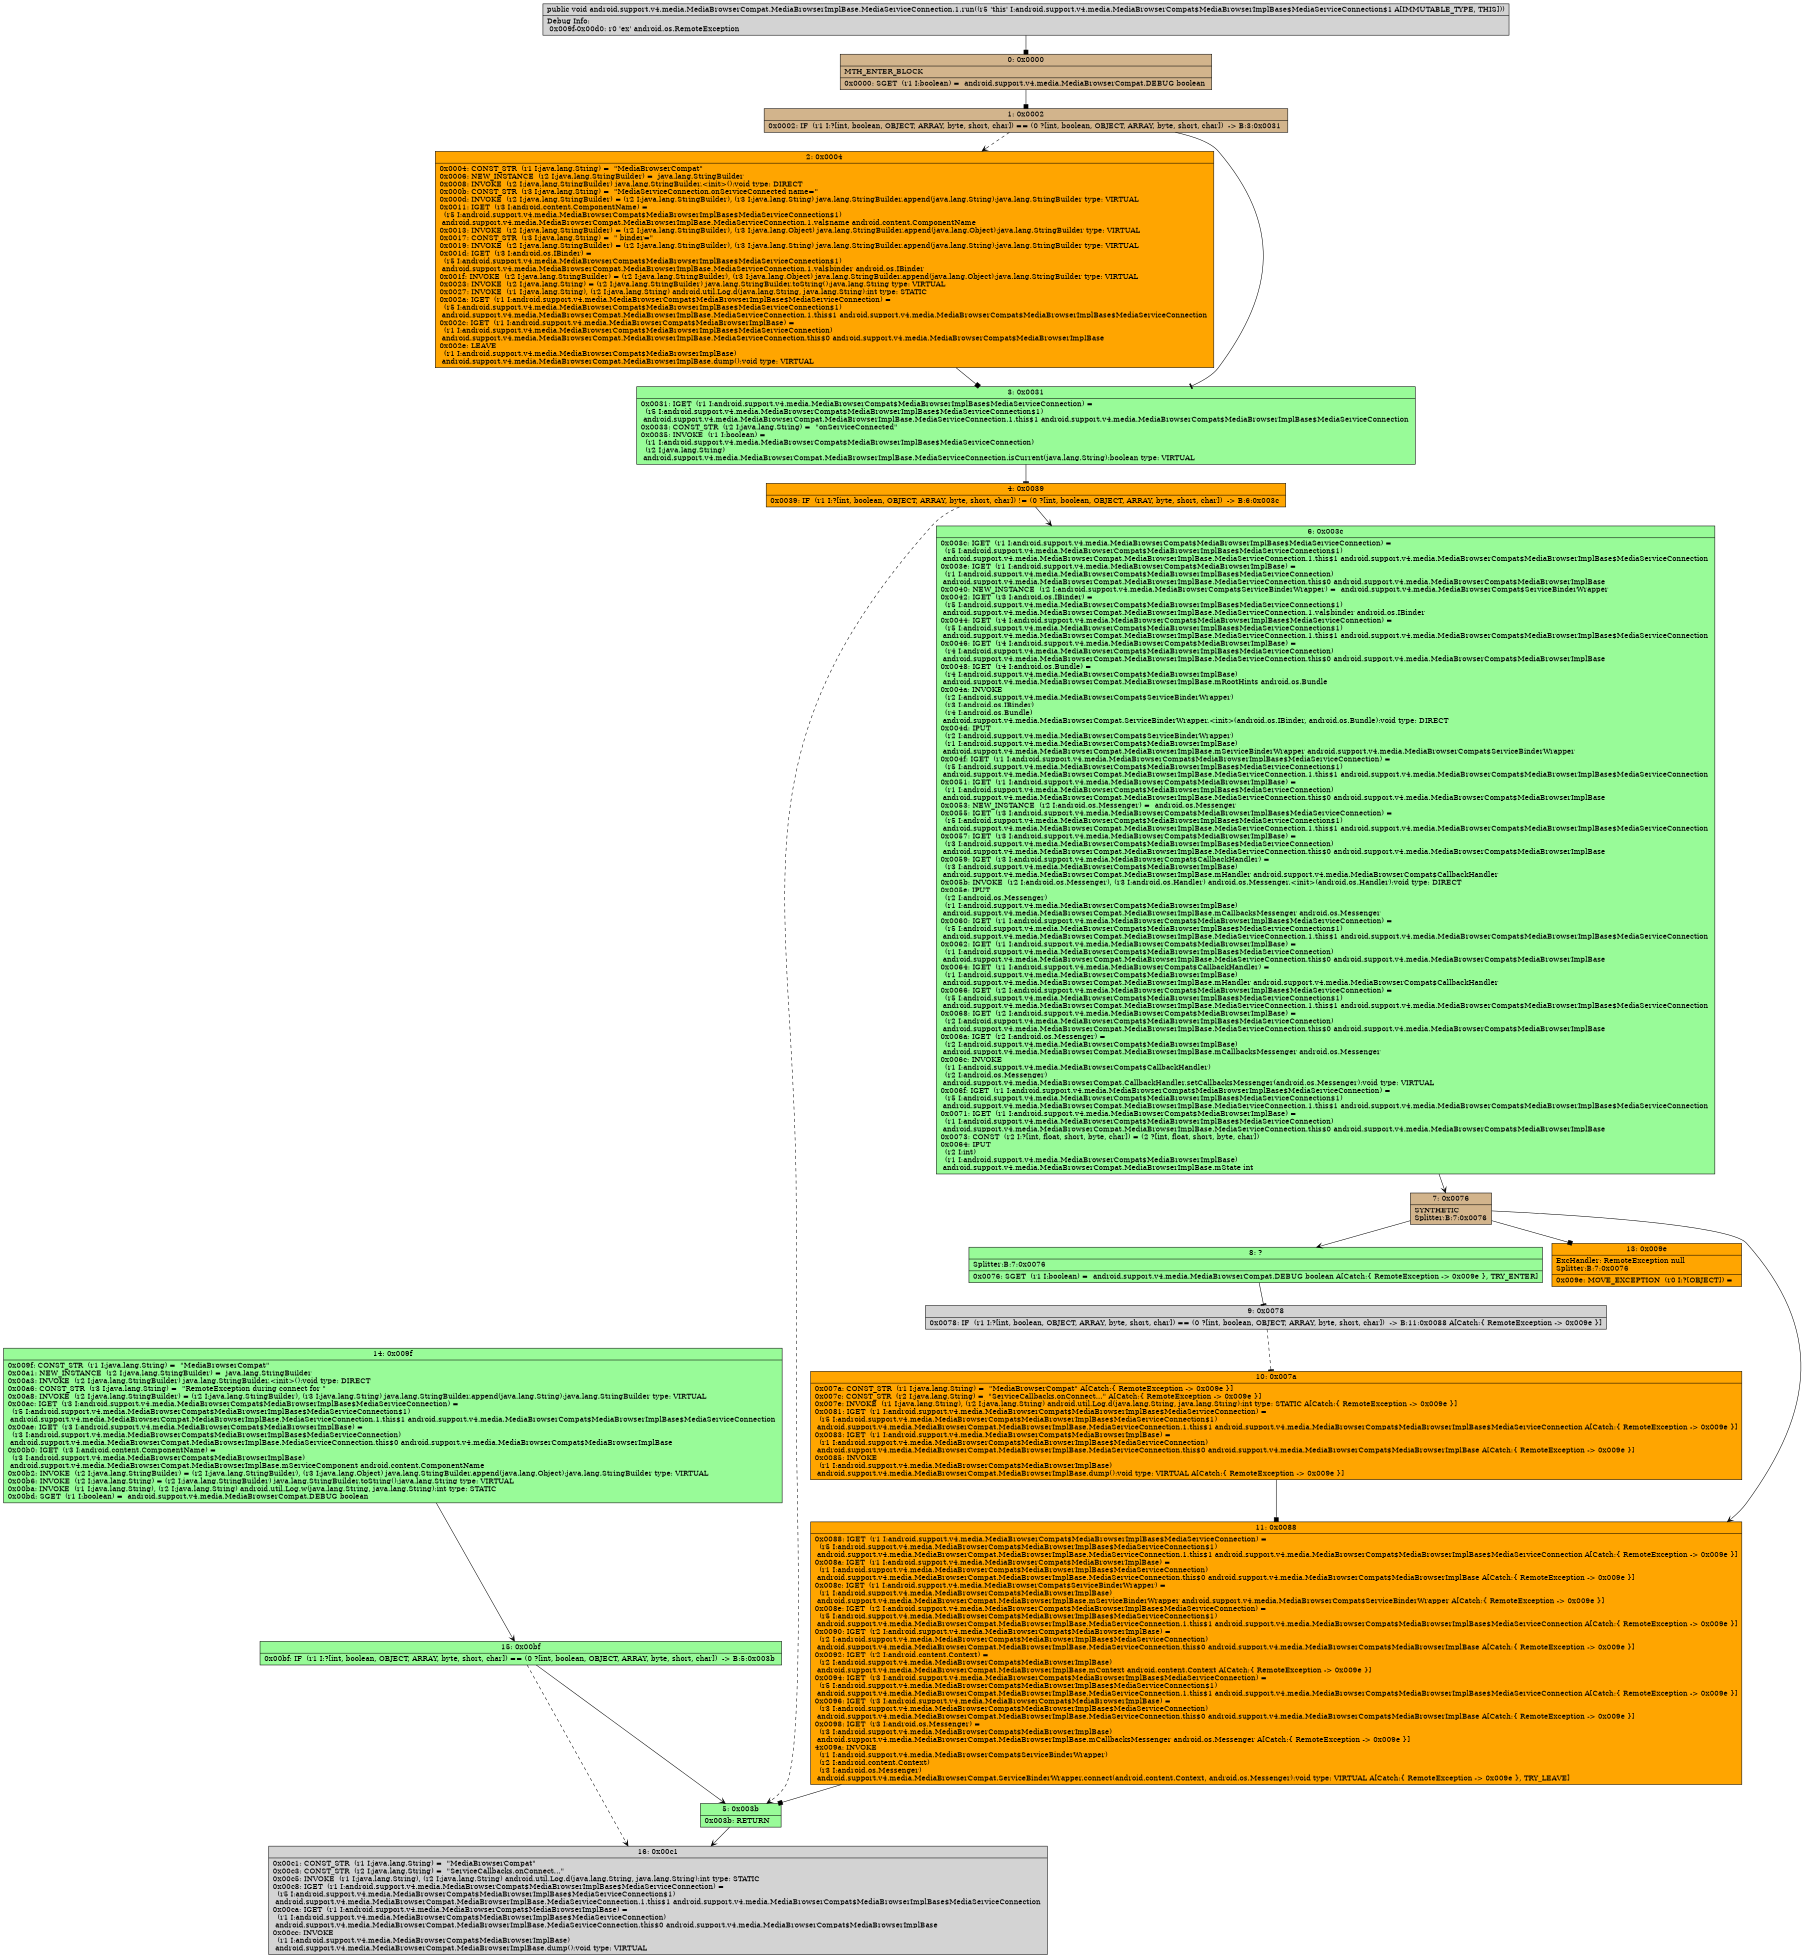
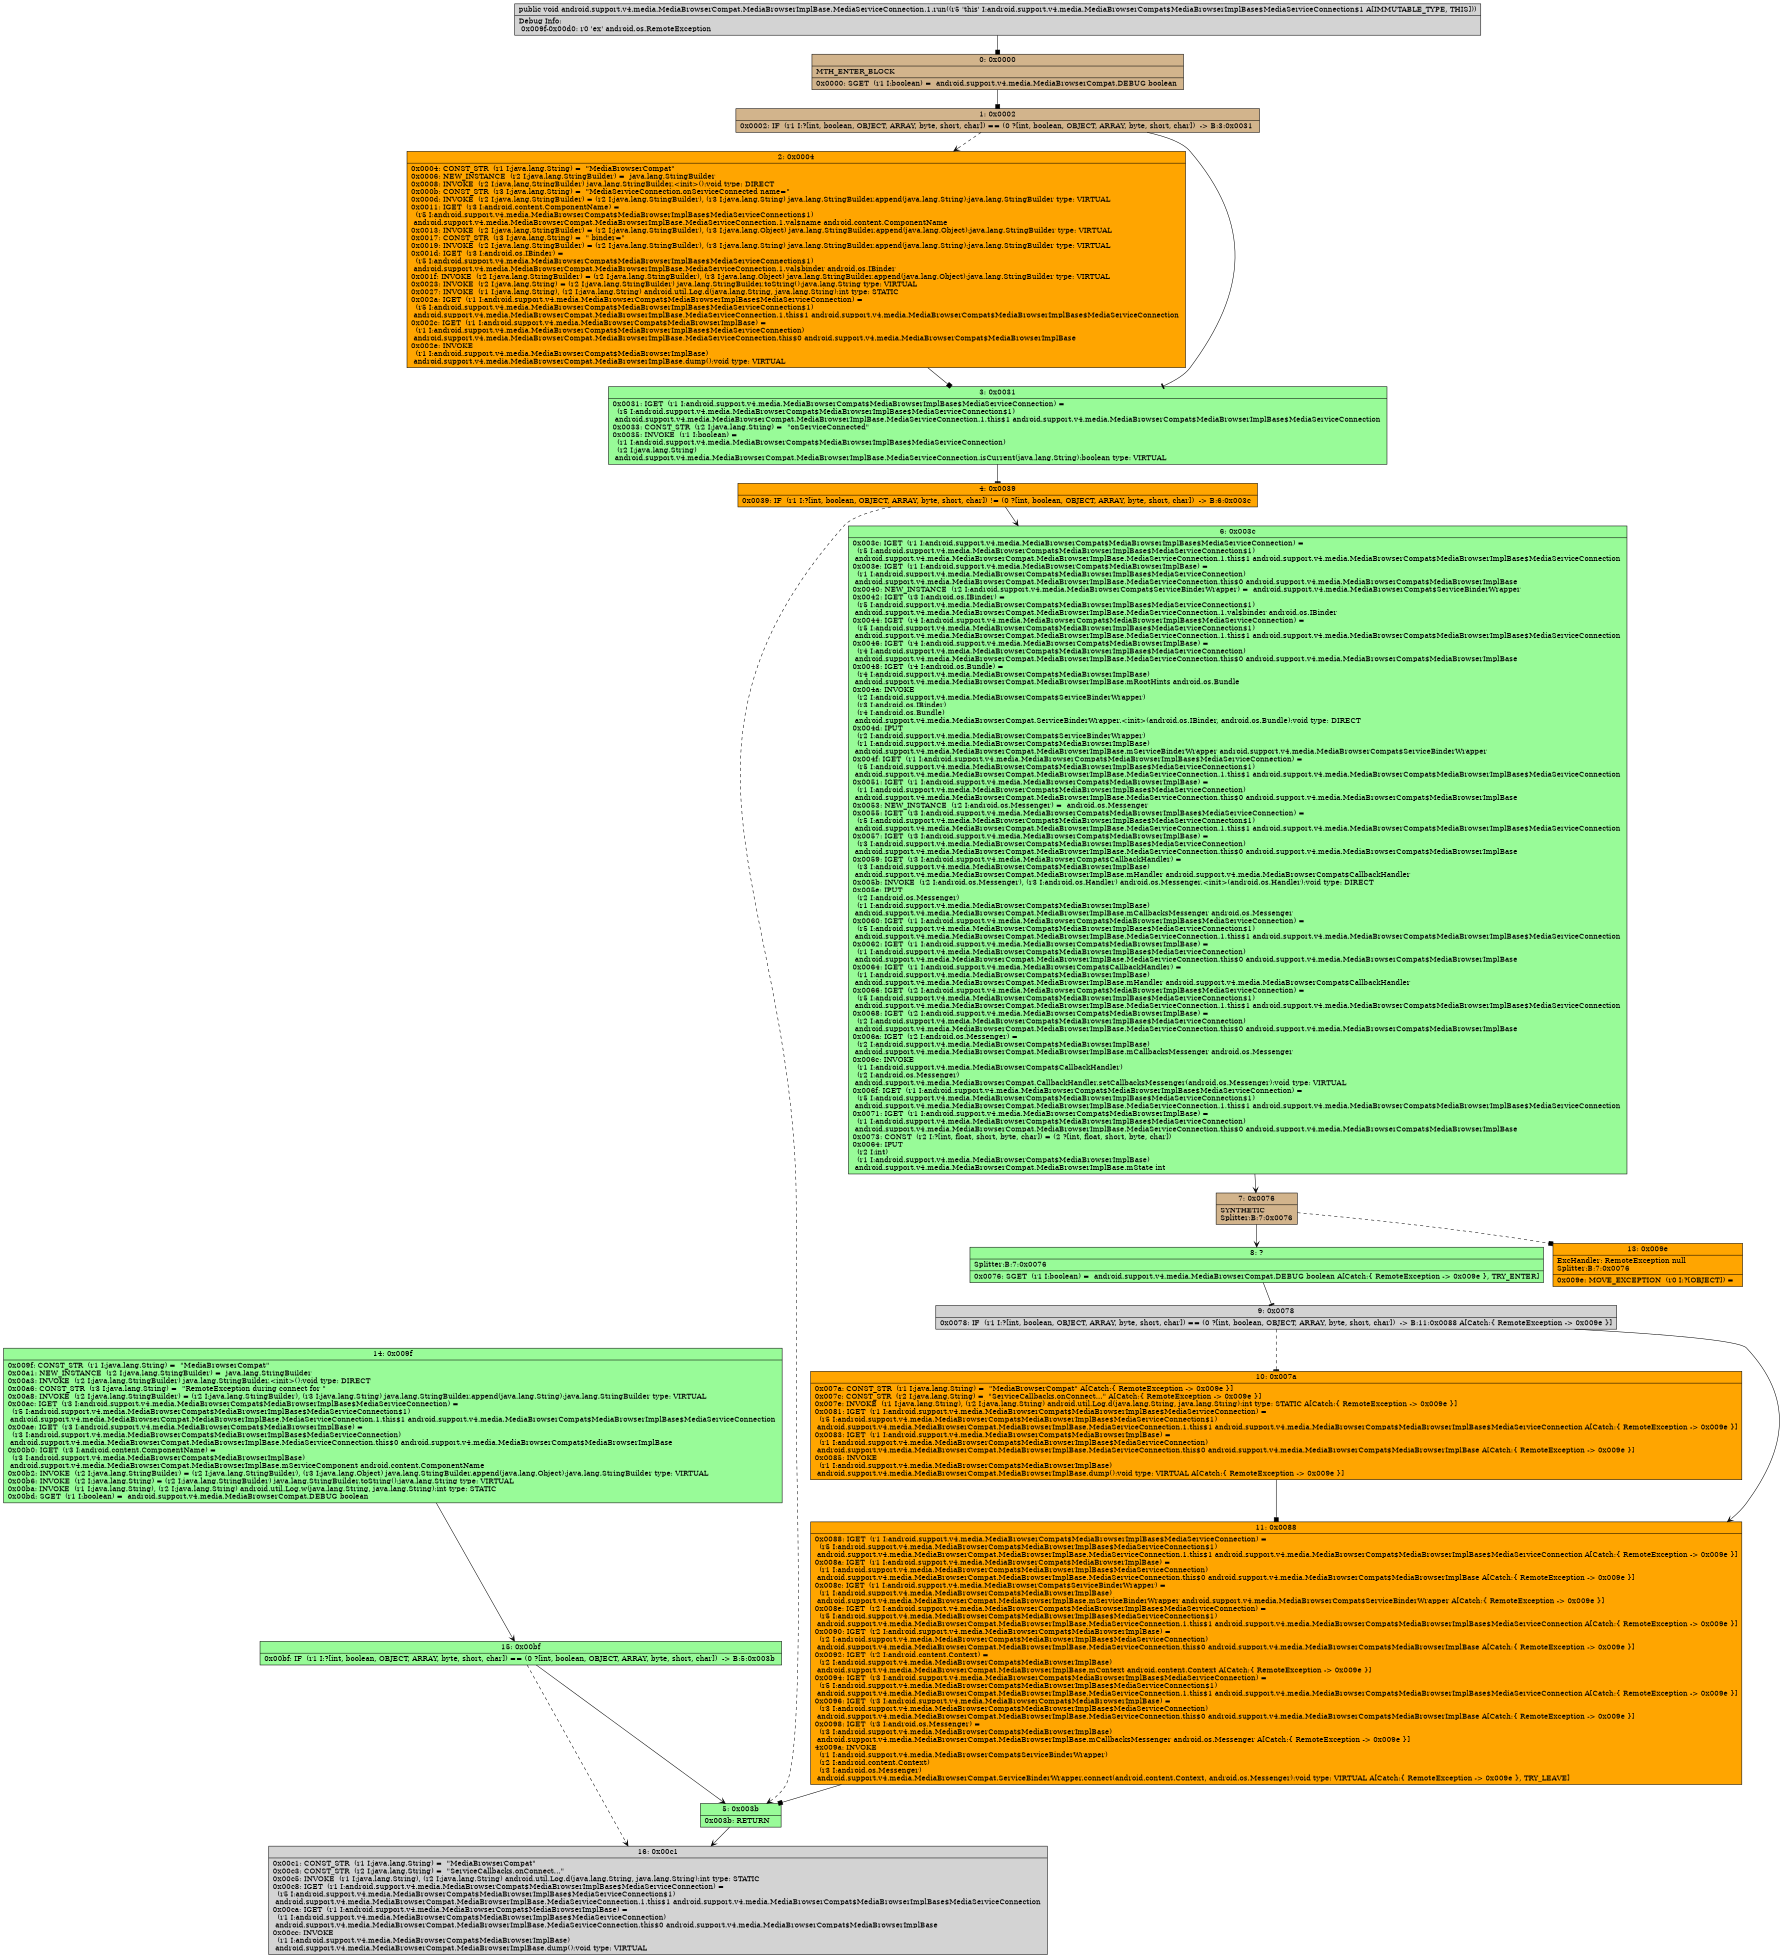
(470, 346) -> (445, 346)
(1529, 1231) -> (1423, 1226)
(1762, 1263) -> (1753, 1356)
